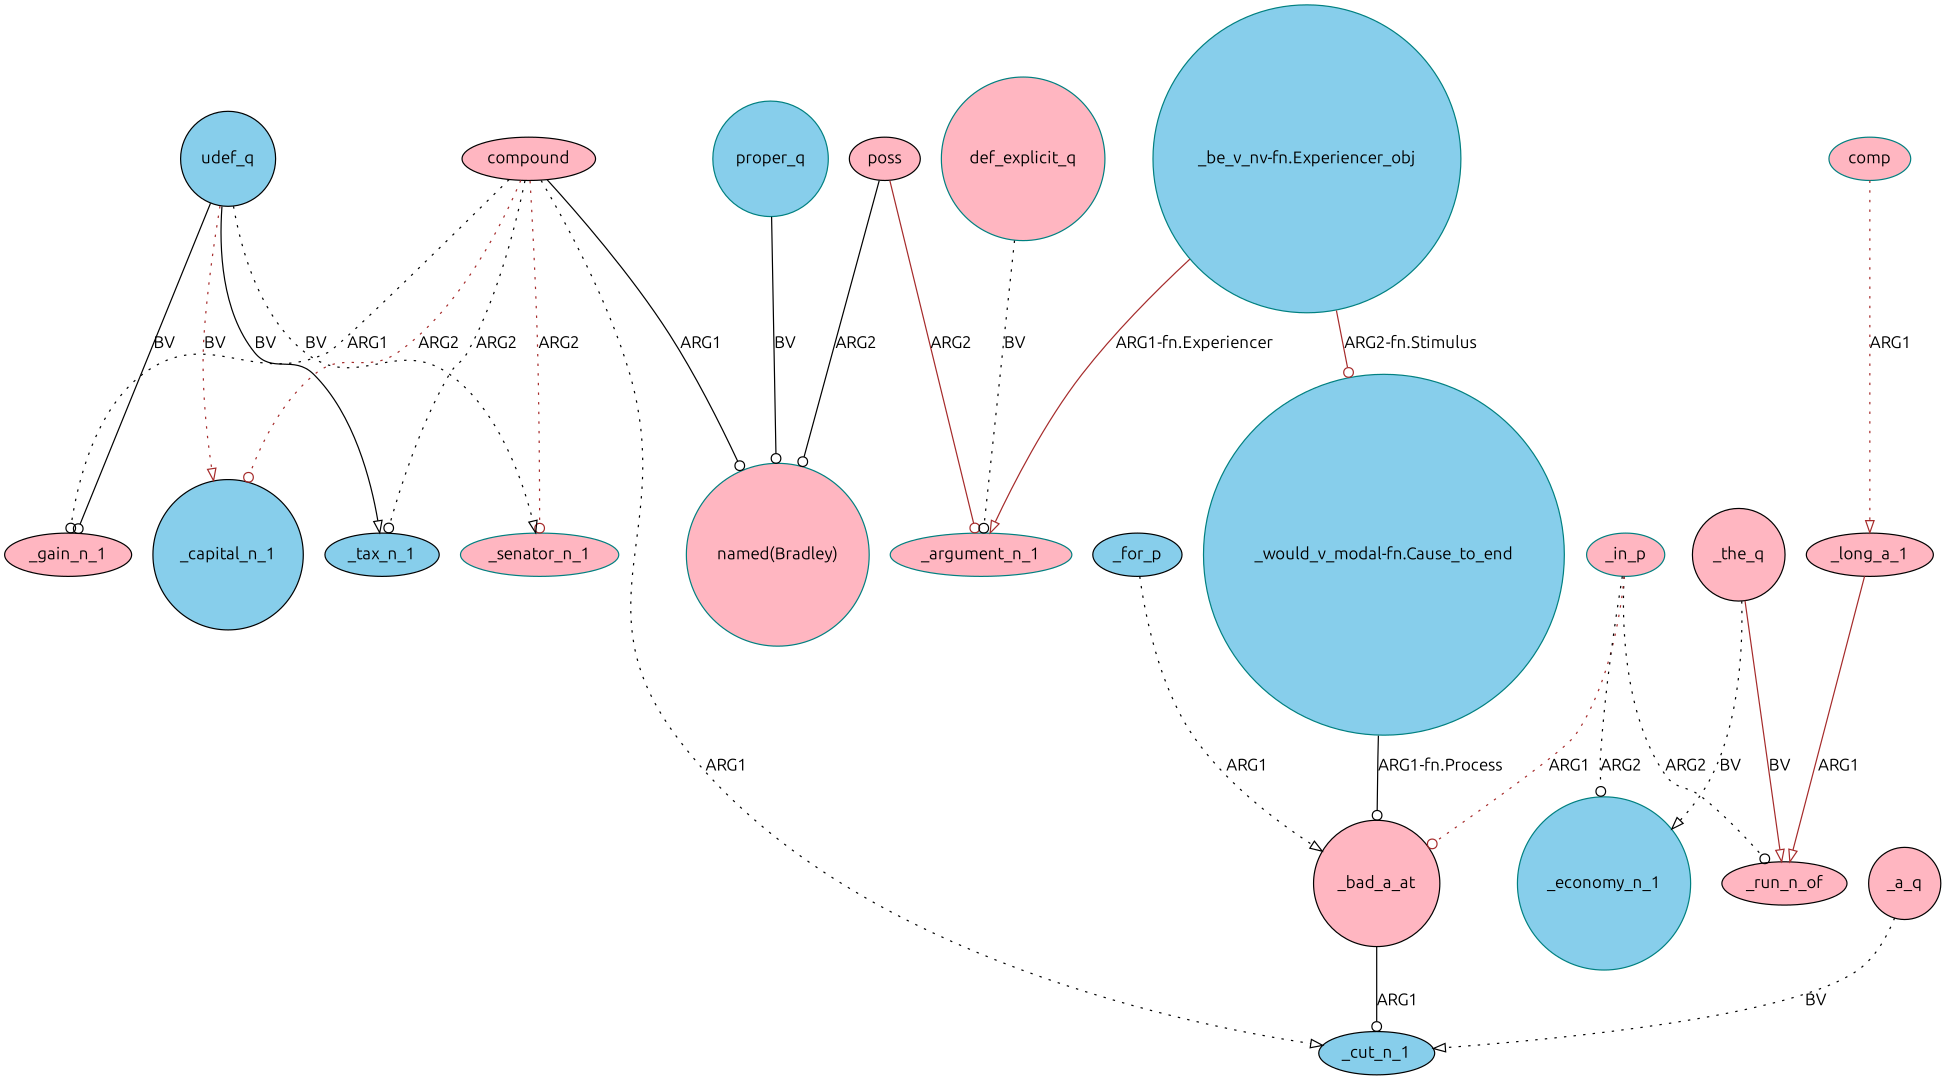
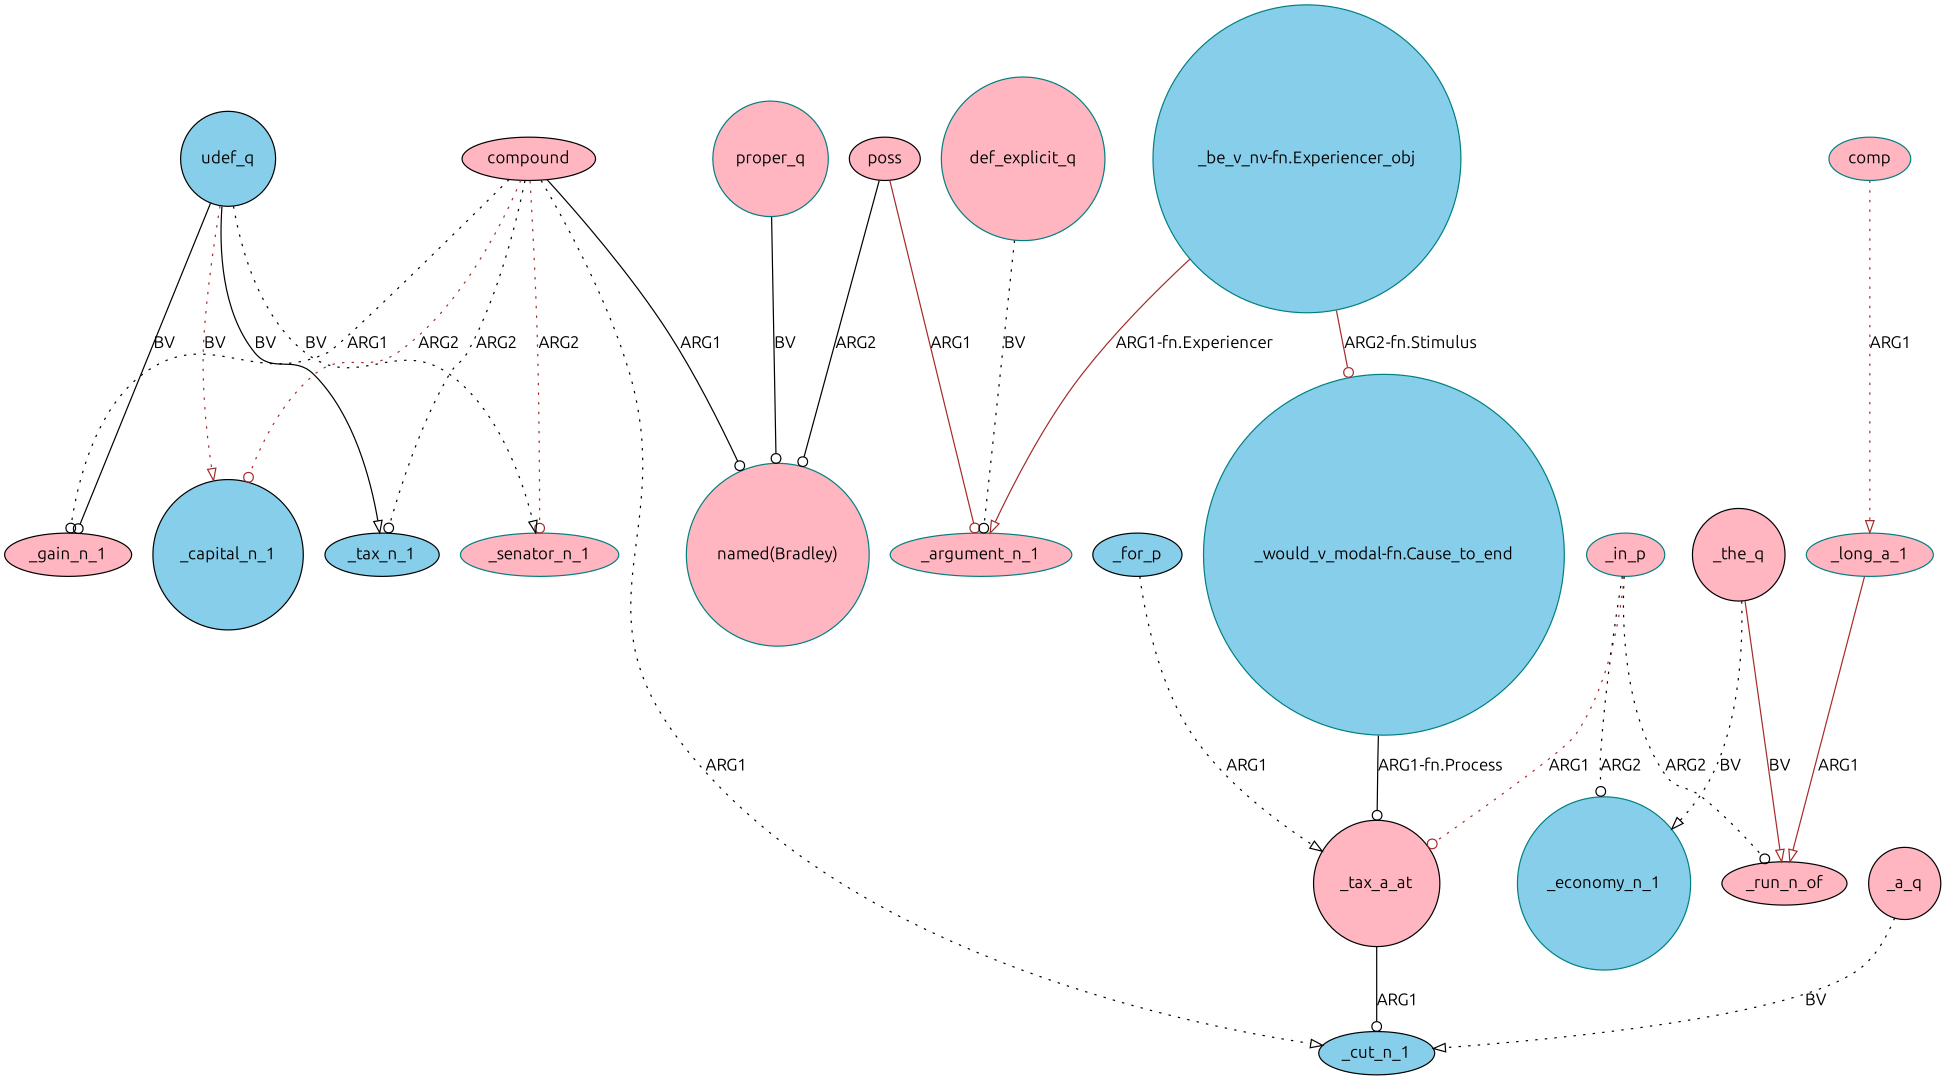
(771, 159) -> (771, 159)
(952, 343) -> (952, 343)
(1870, 555) -> (1870, 555)
(1377, 883) -> (1377, 883)
